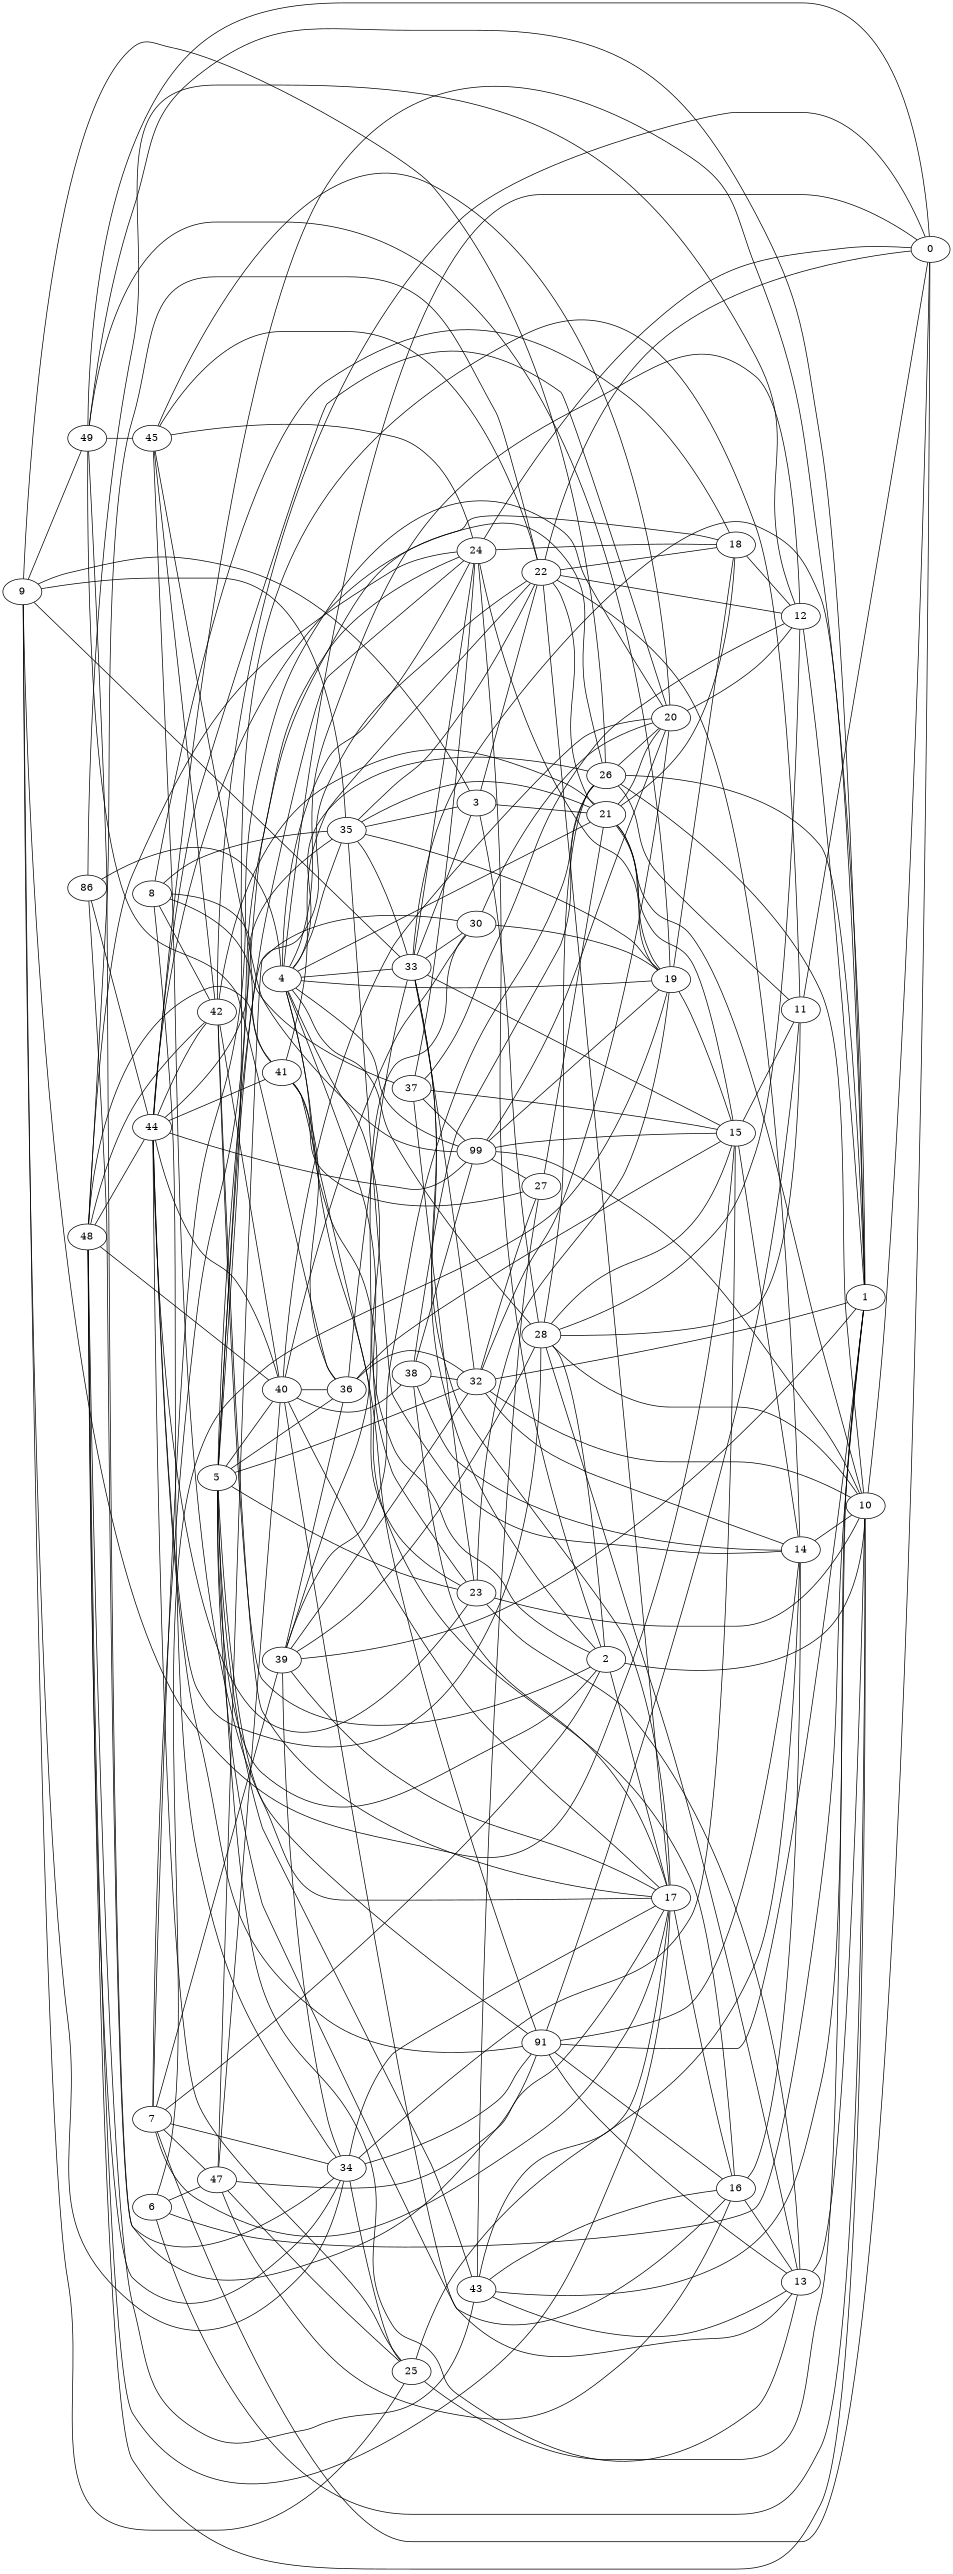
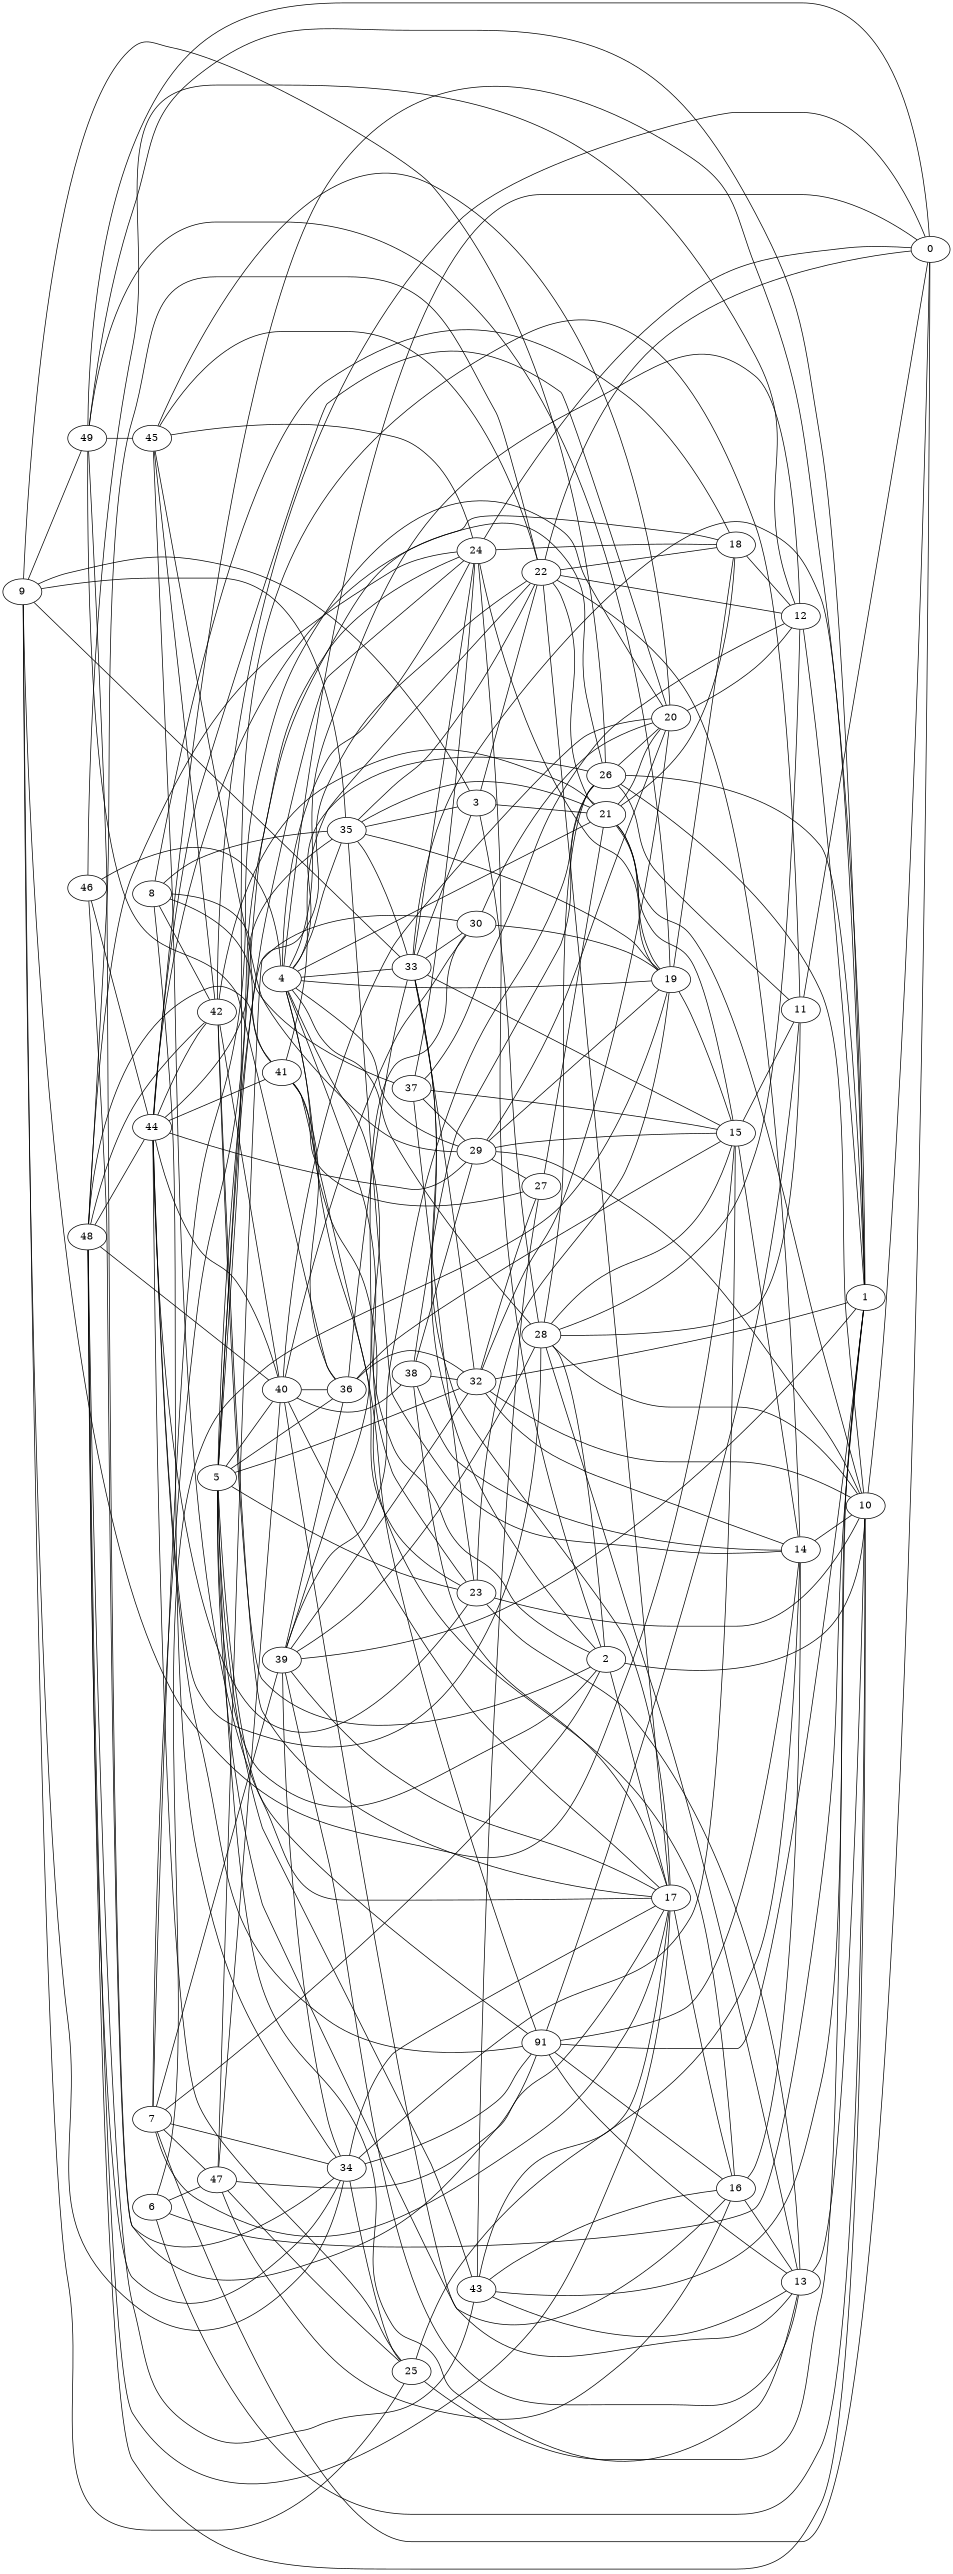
(87, 888) -> (87, 888)
(476, 1151) -> (476, 1151)
none -> (390, 2200)
